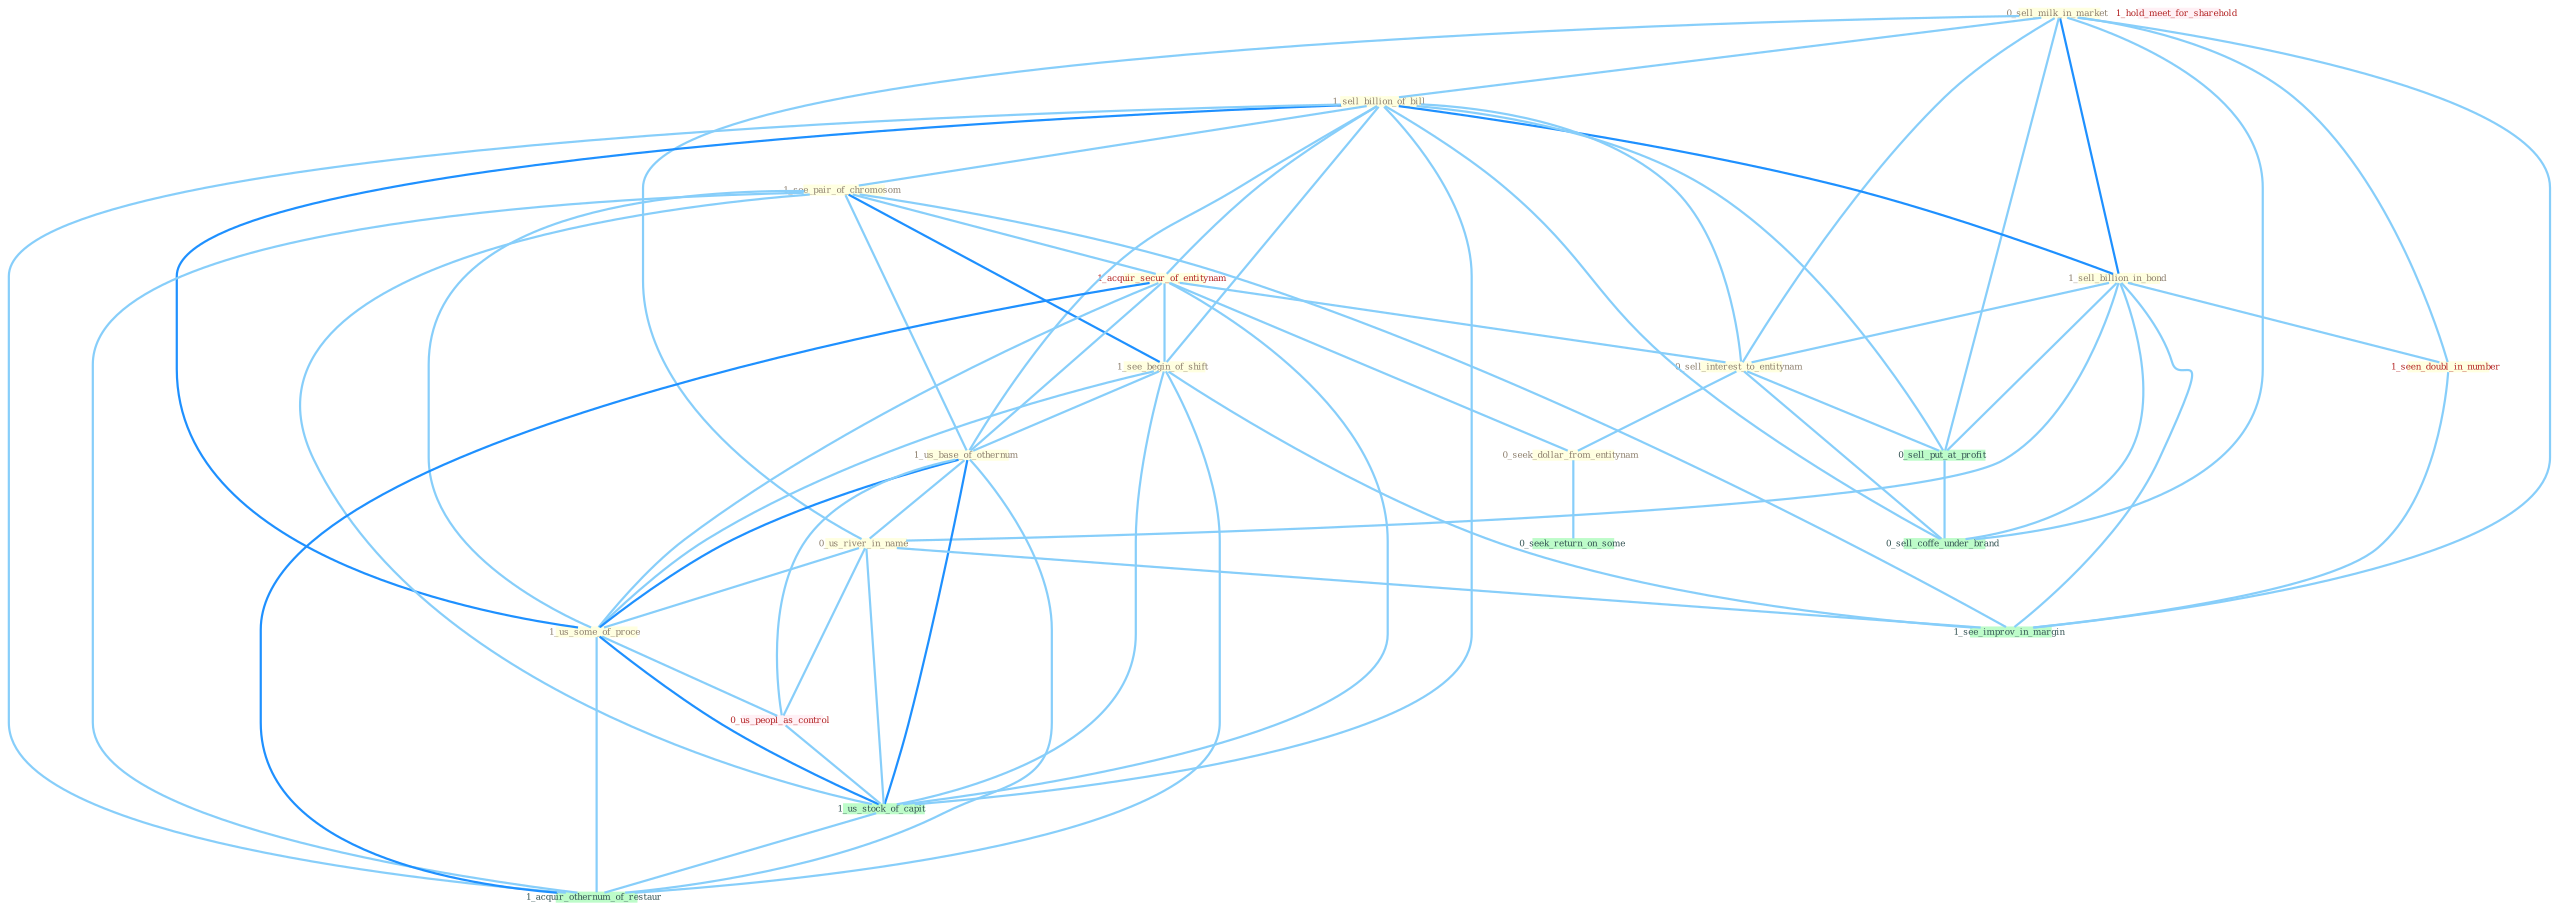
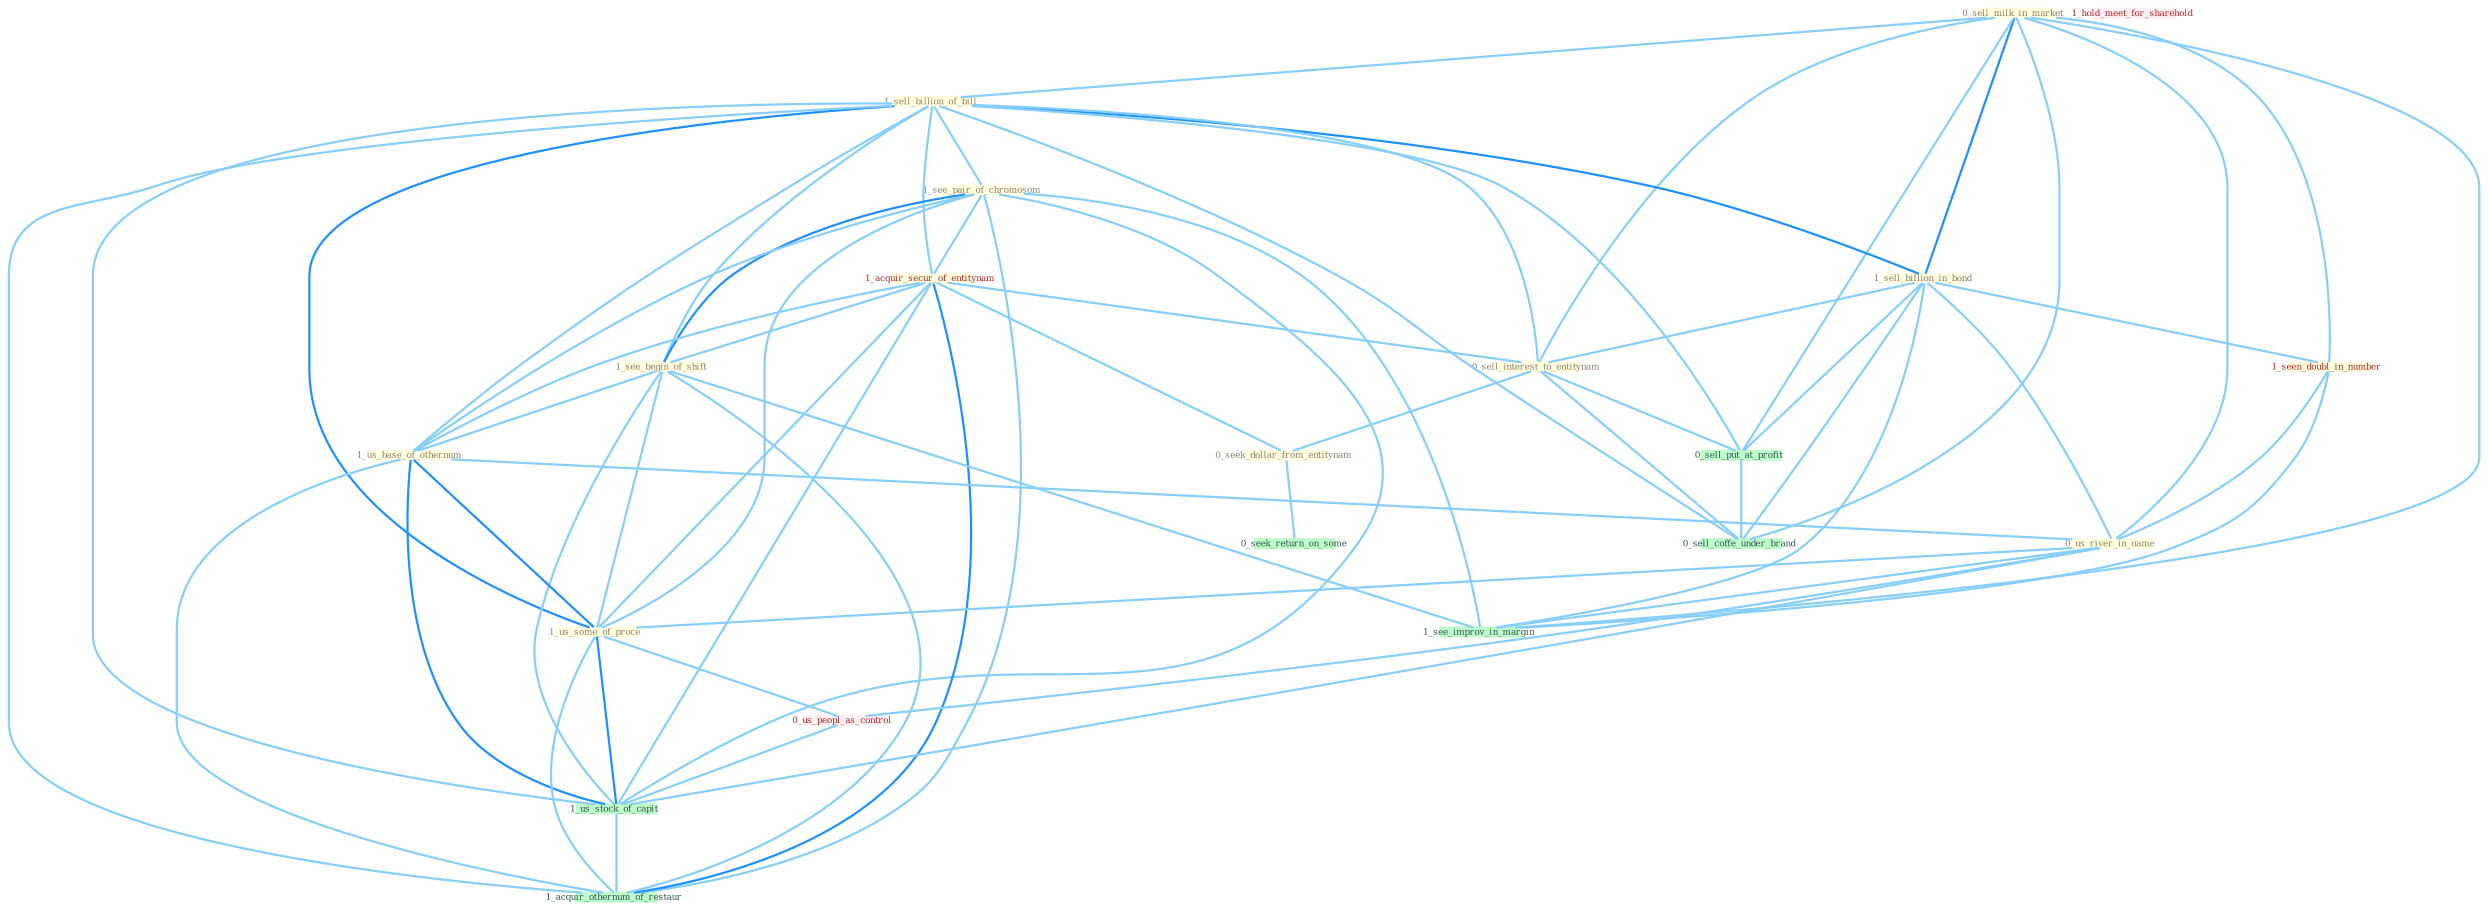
none -> (2239, 475)
(804, 543) -> none
